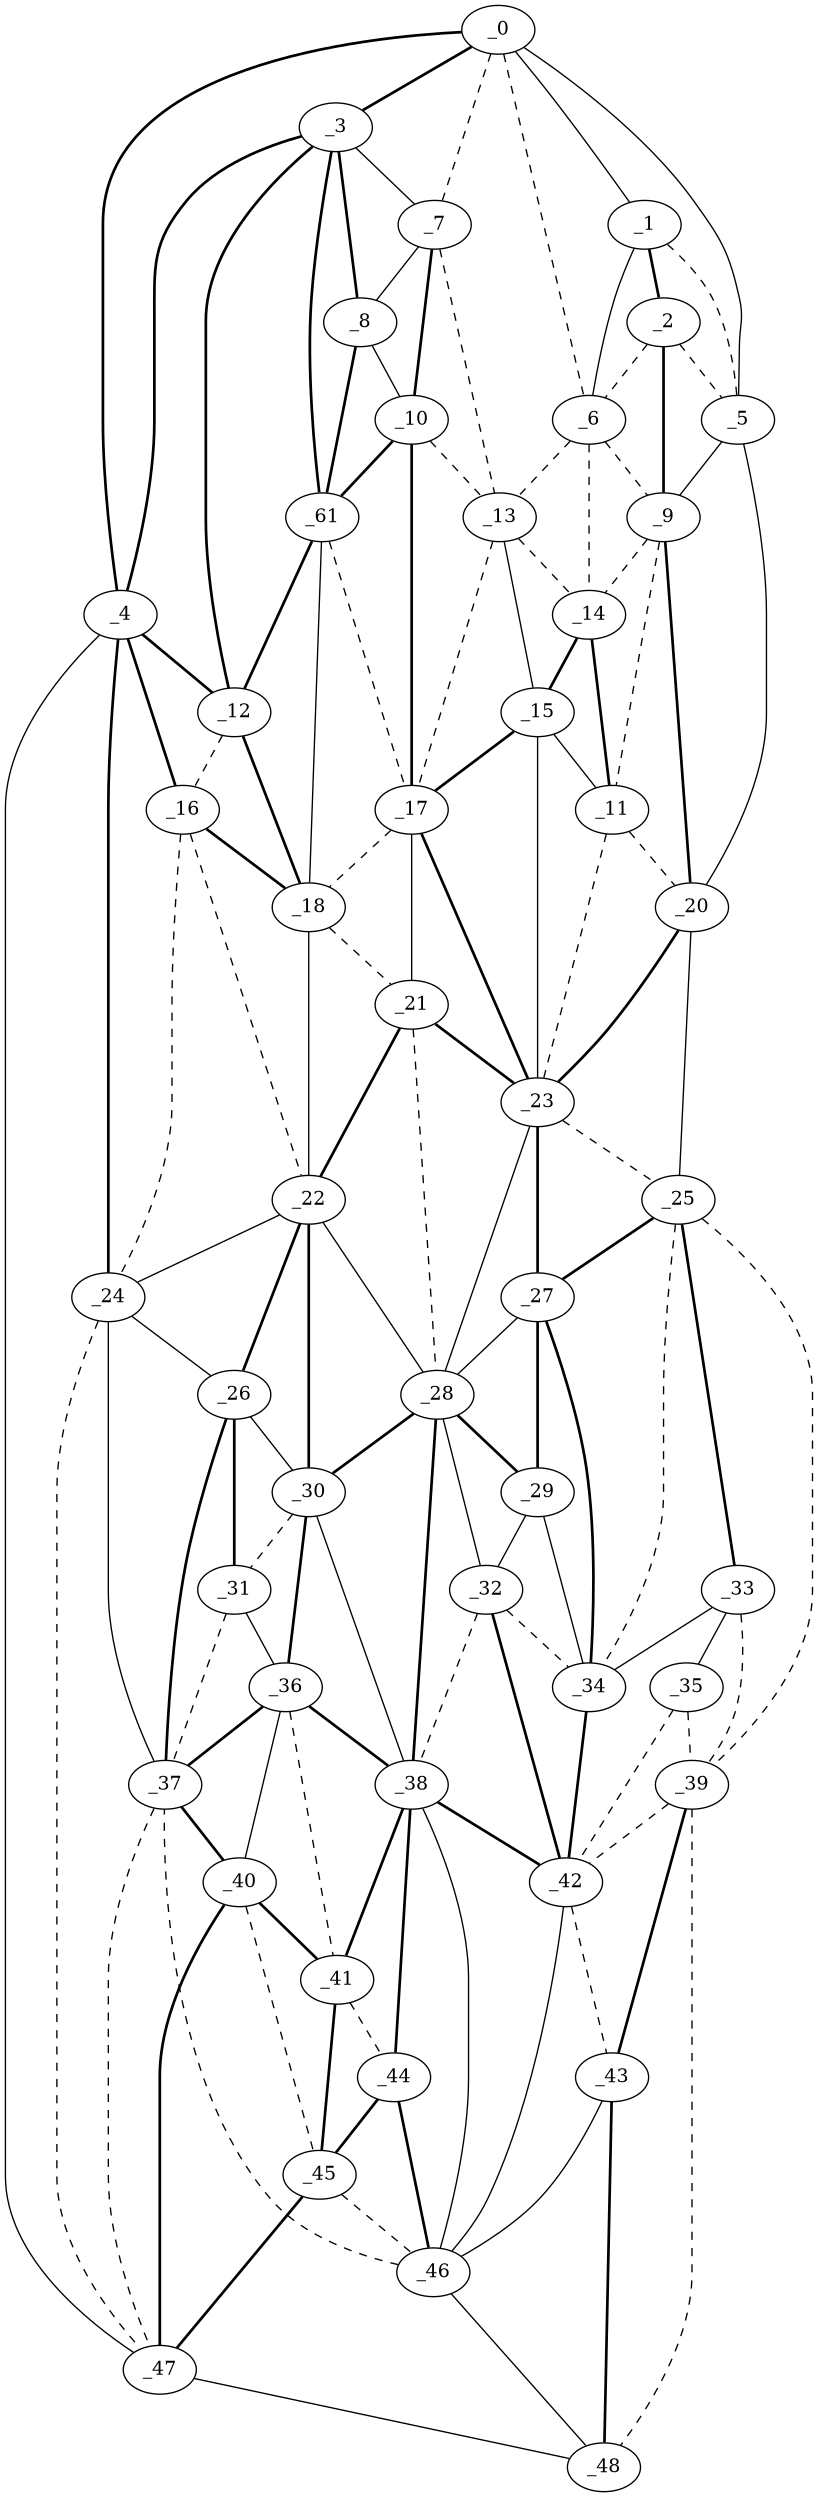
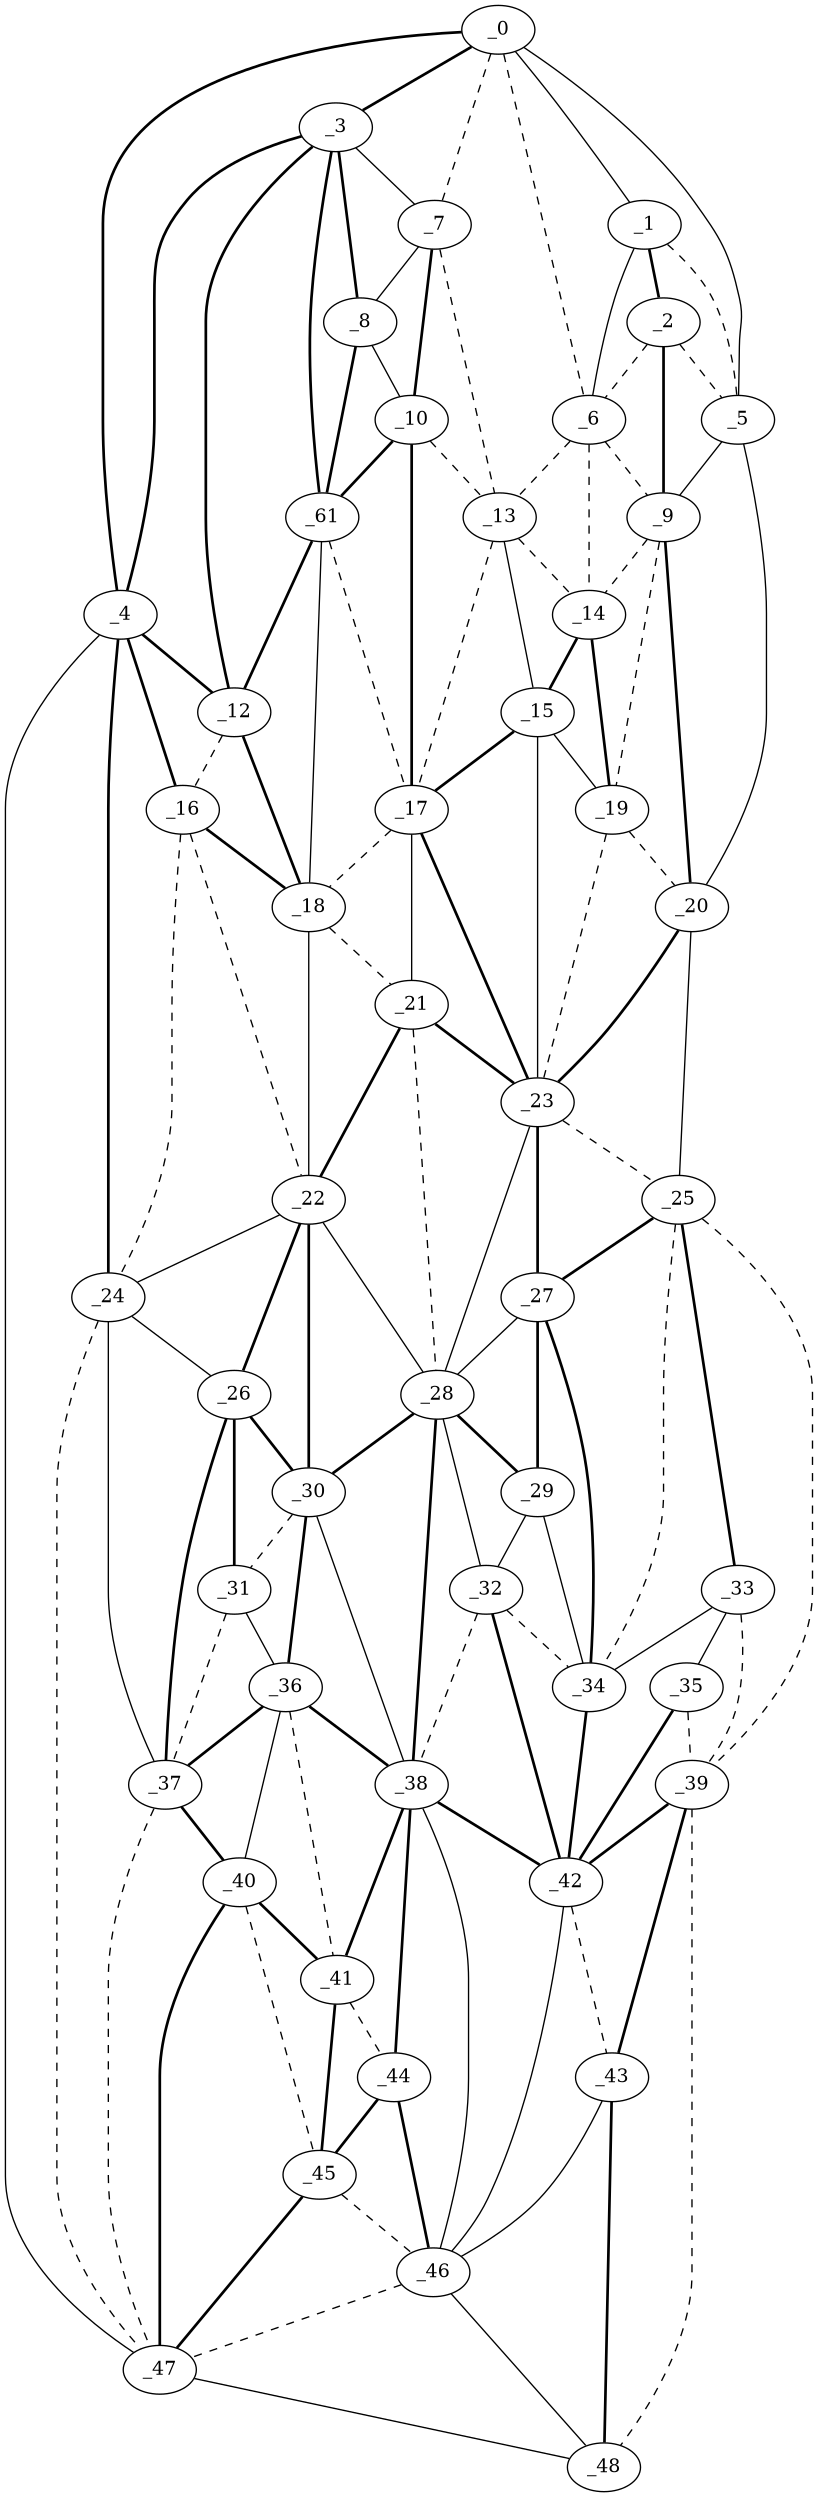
(612, 810) -> (612, 810)
(272, 1444) -> (272, 1444)
(626, 1785) -> (626, 1785)
(629, 1834) -> (629, 1834)
(206, 2083) -> (296, 2321)
